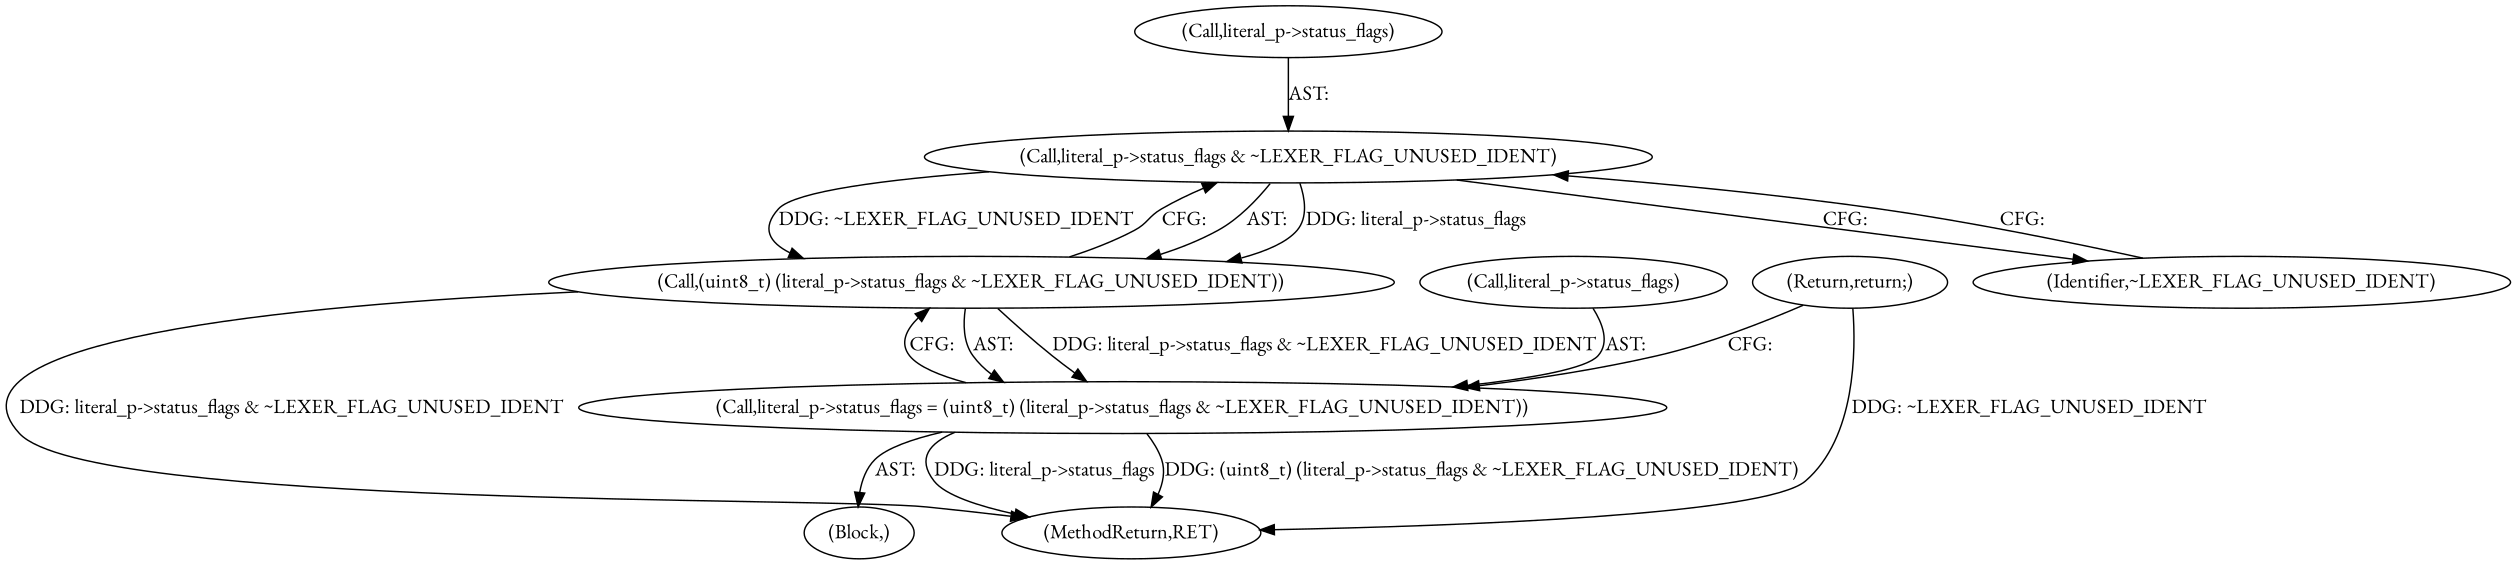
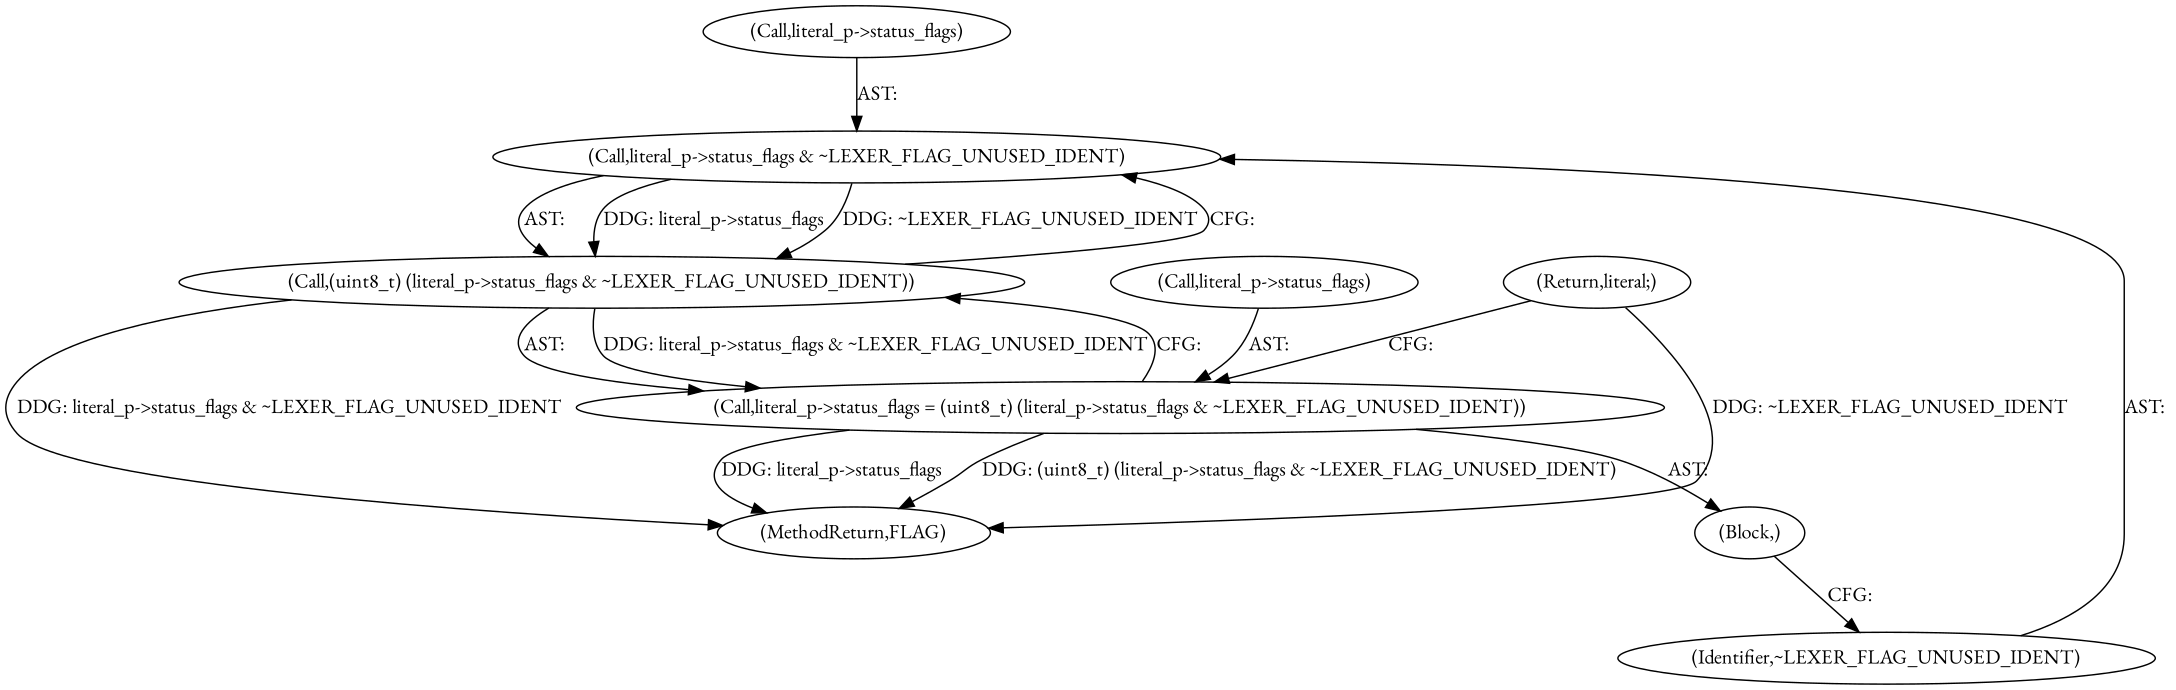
(1765, 220) -> (1811, 589)
(2025, 220) -> (2147, 408)
(1850, 282) -> (1597, 282)
(1131, 533) -> (854, 533)
